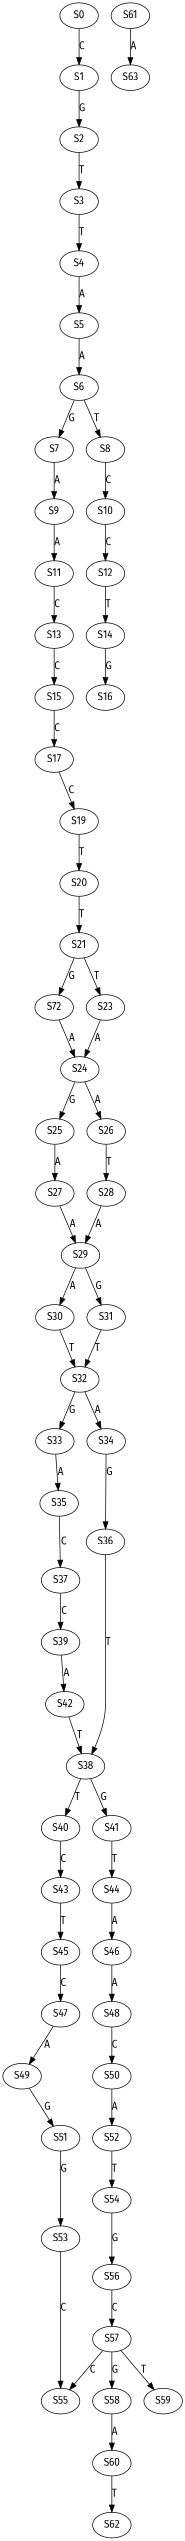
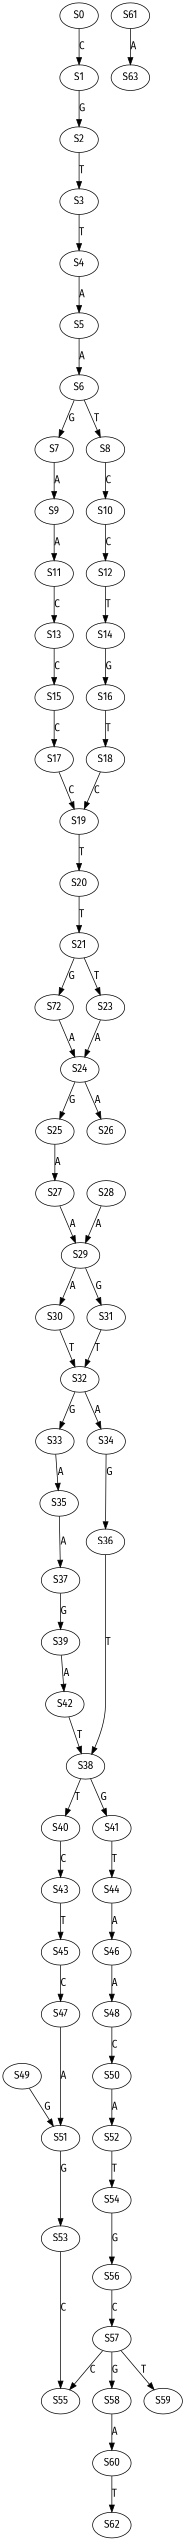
none -> (105, 760)
(106, 1159) -> none
(64, 1542) -> (64, 1542)
(64, 1611) -> (64, 1611)
(43, 2042) -> (61, 2073)
